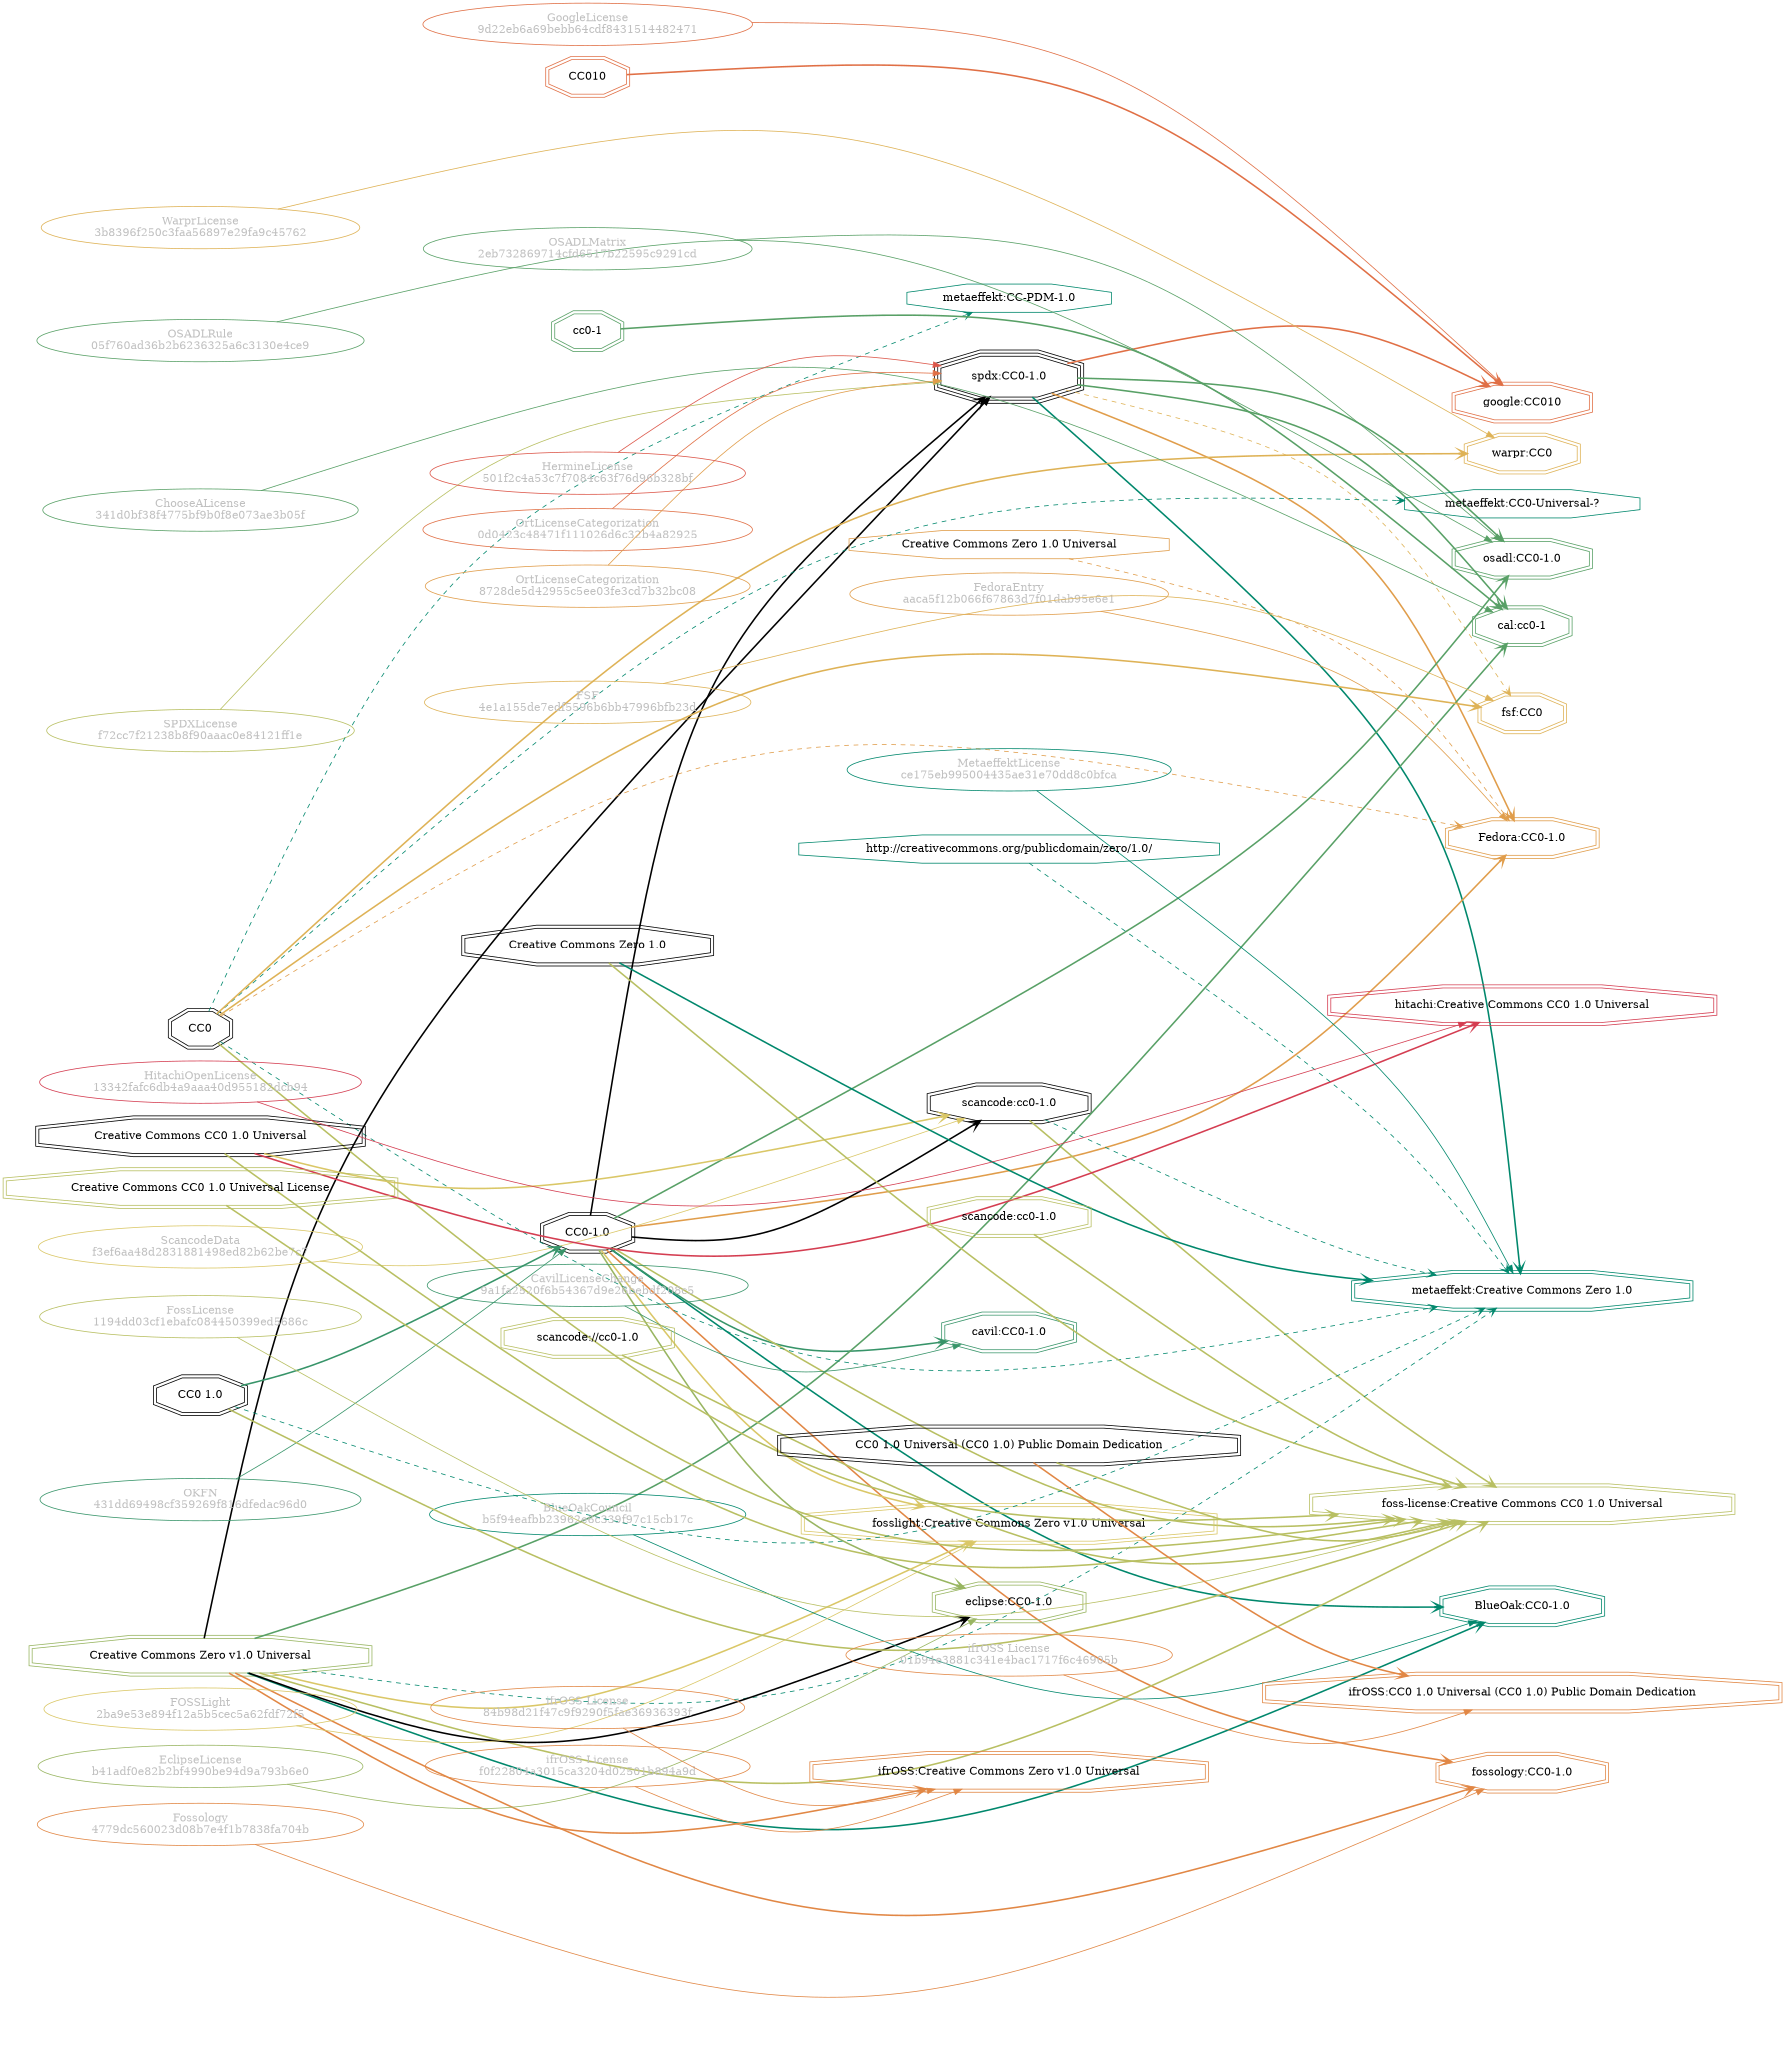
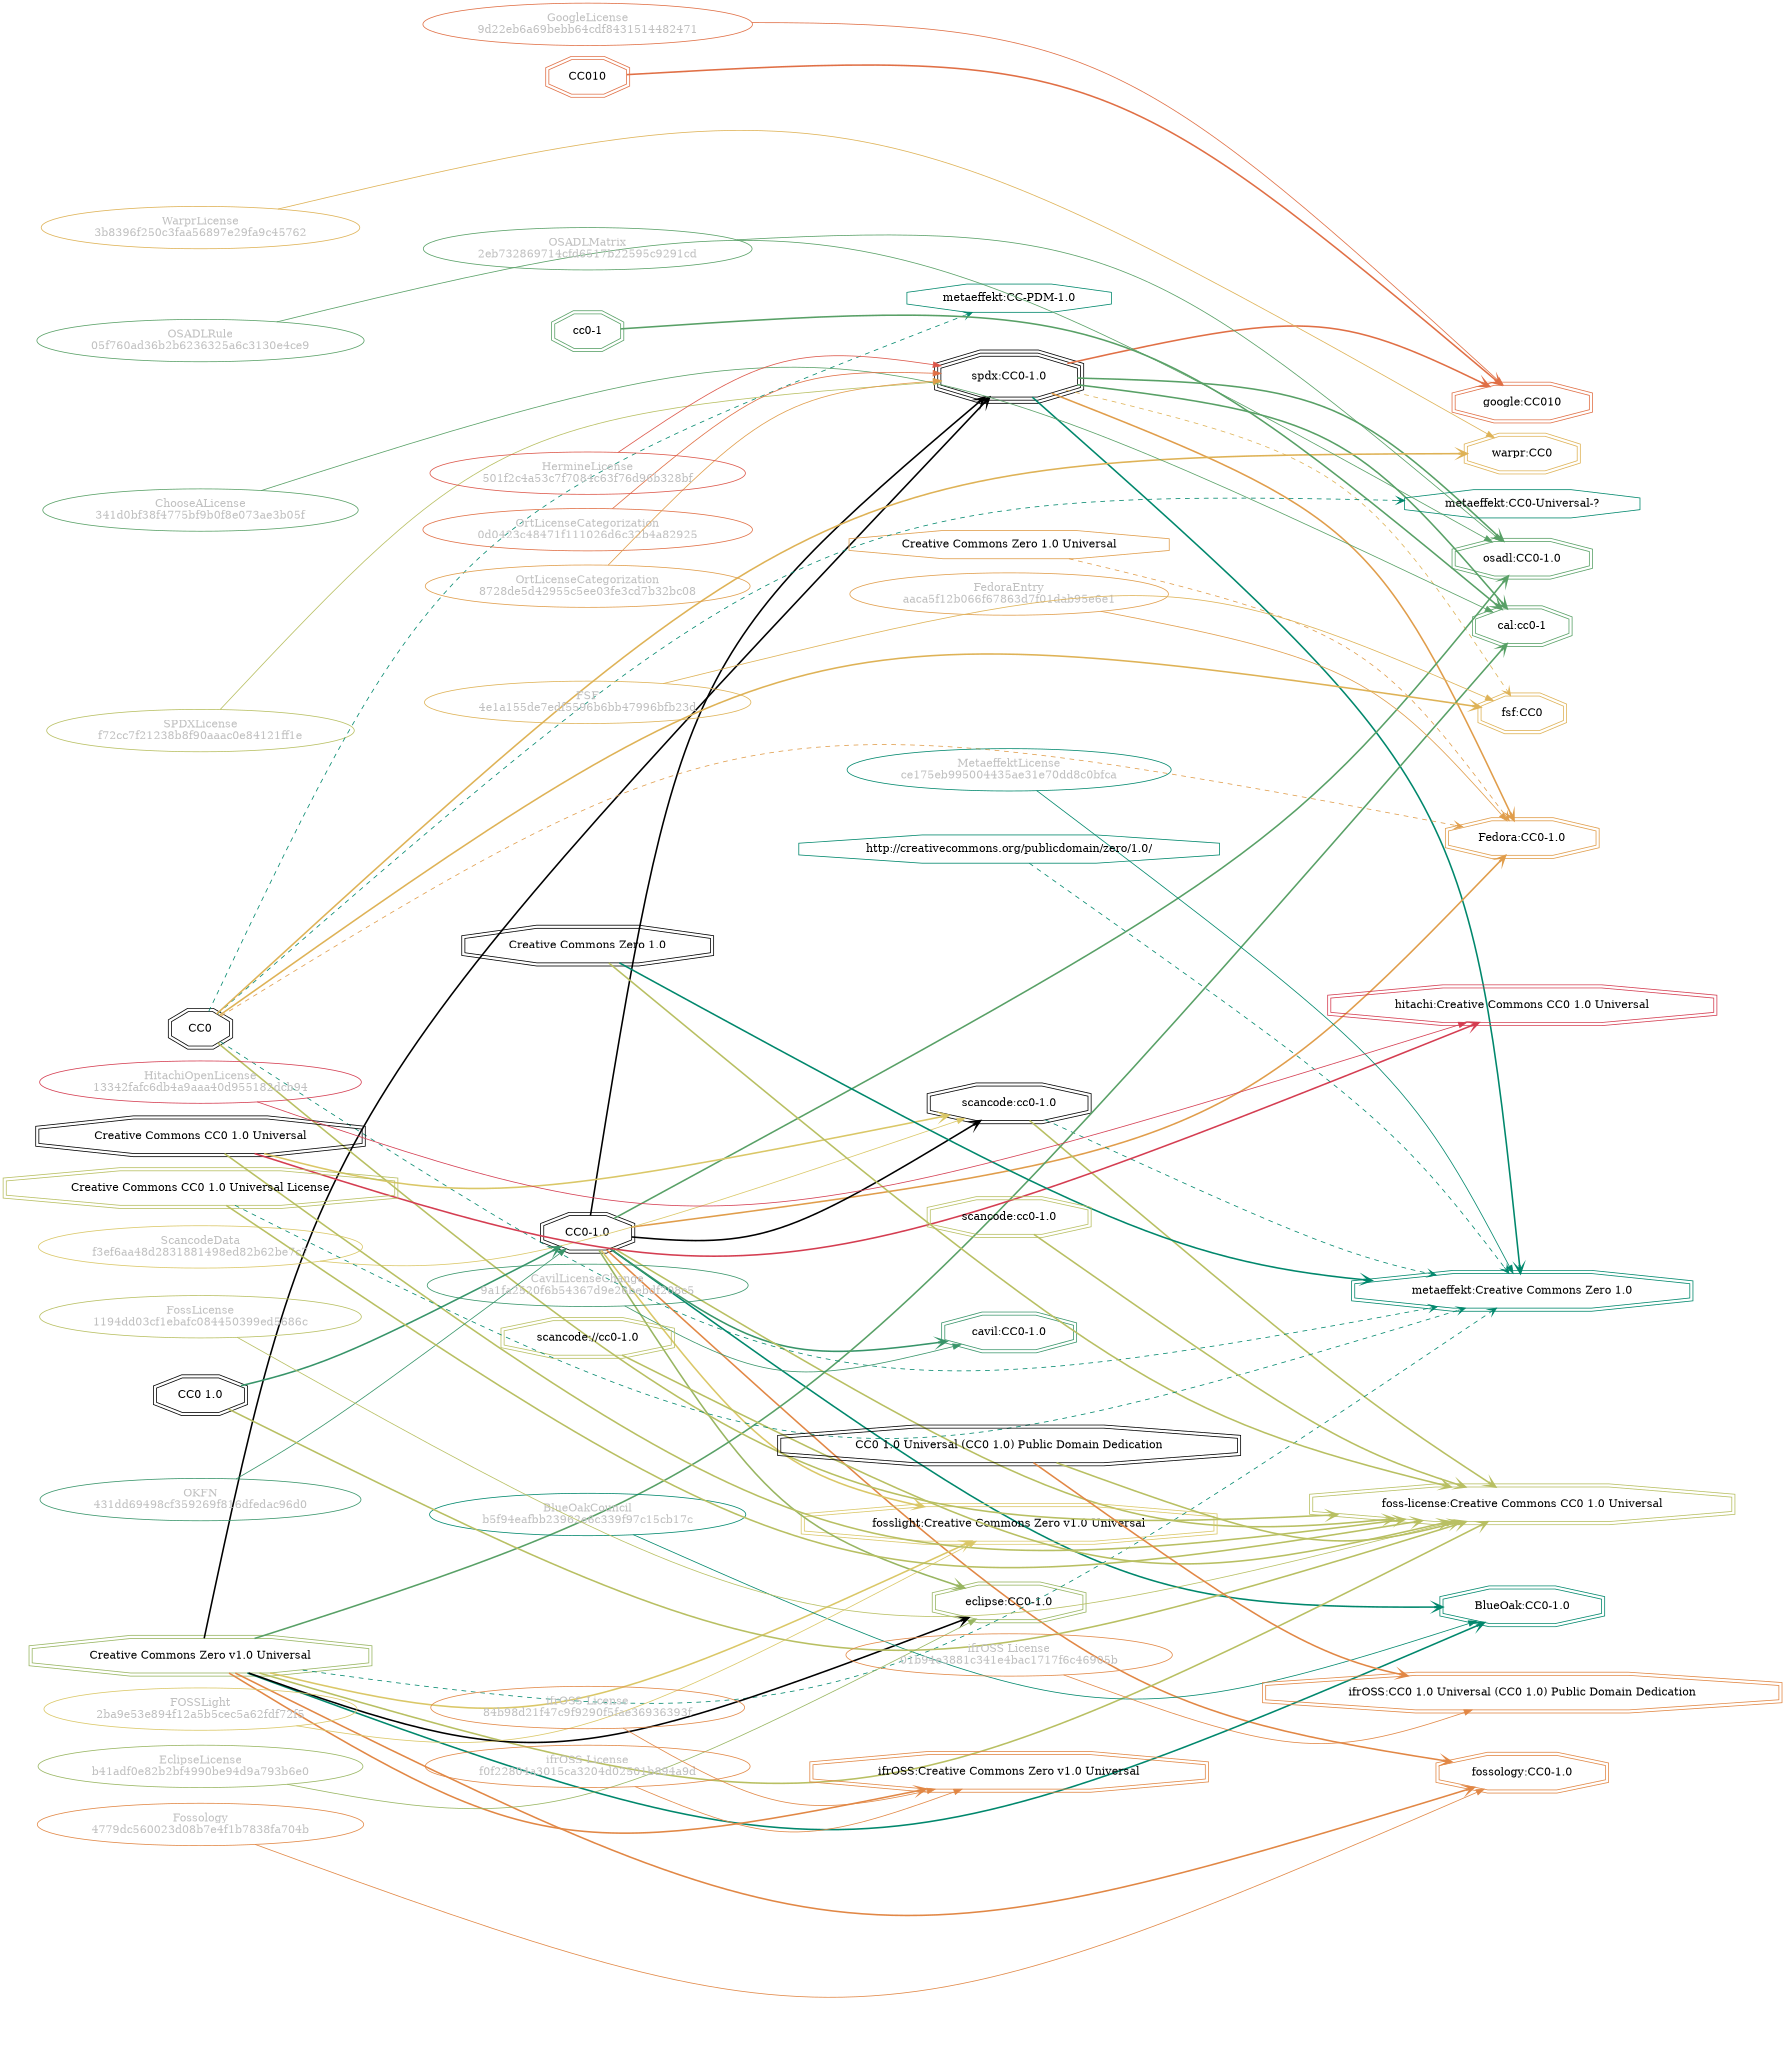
(482, 955) -> (482, 955)
(868, 1537) -> (831, 1436)
